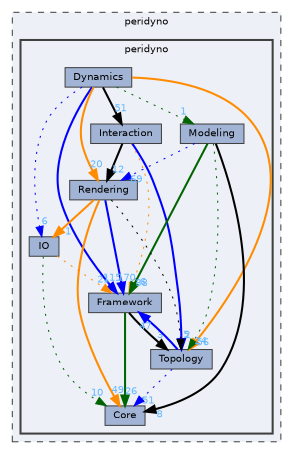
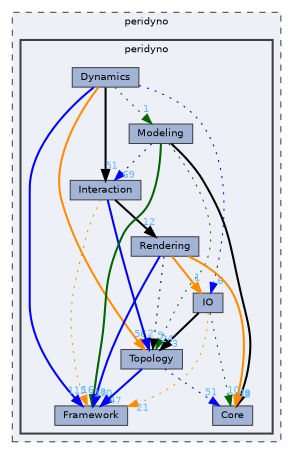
(81, 129) -> none
(163, 160) -> (137, 158)
(143, 328) -> (184, 327)
(125, 354) -> none
